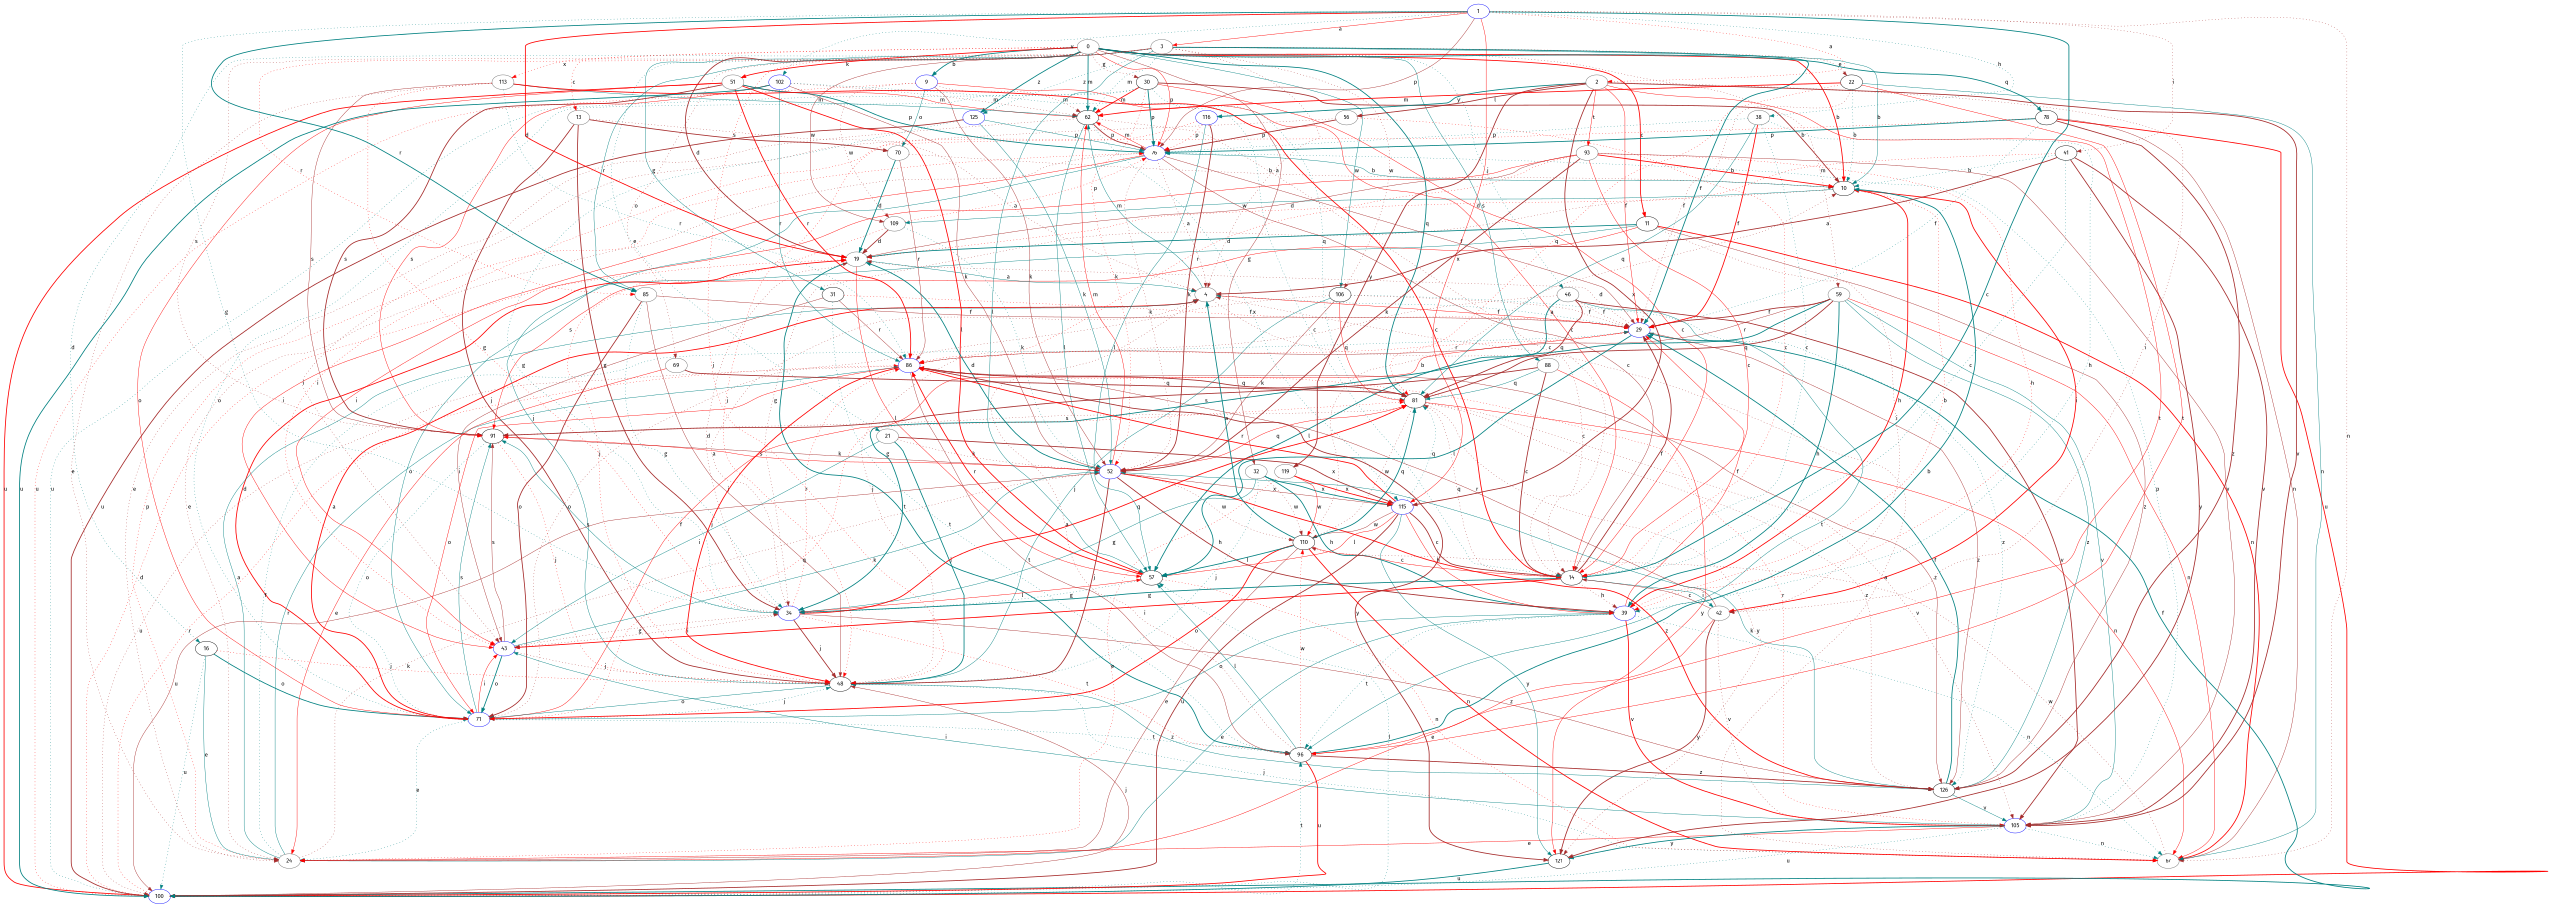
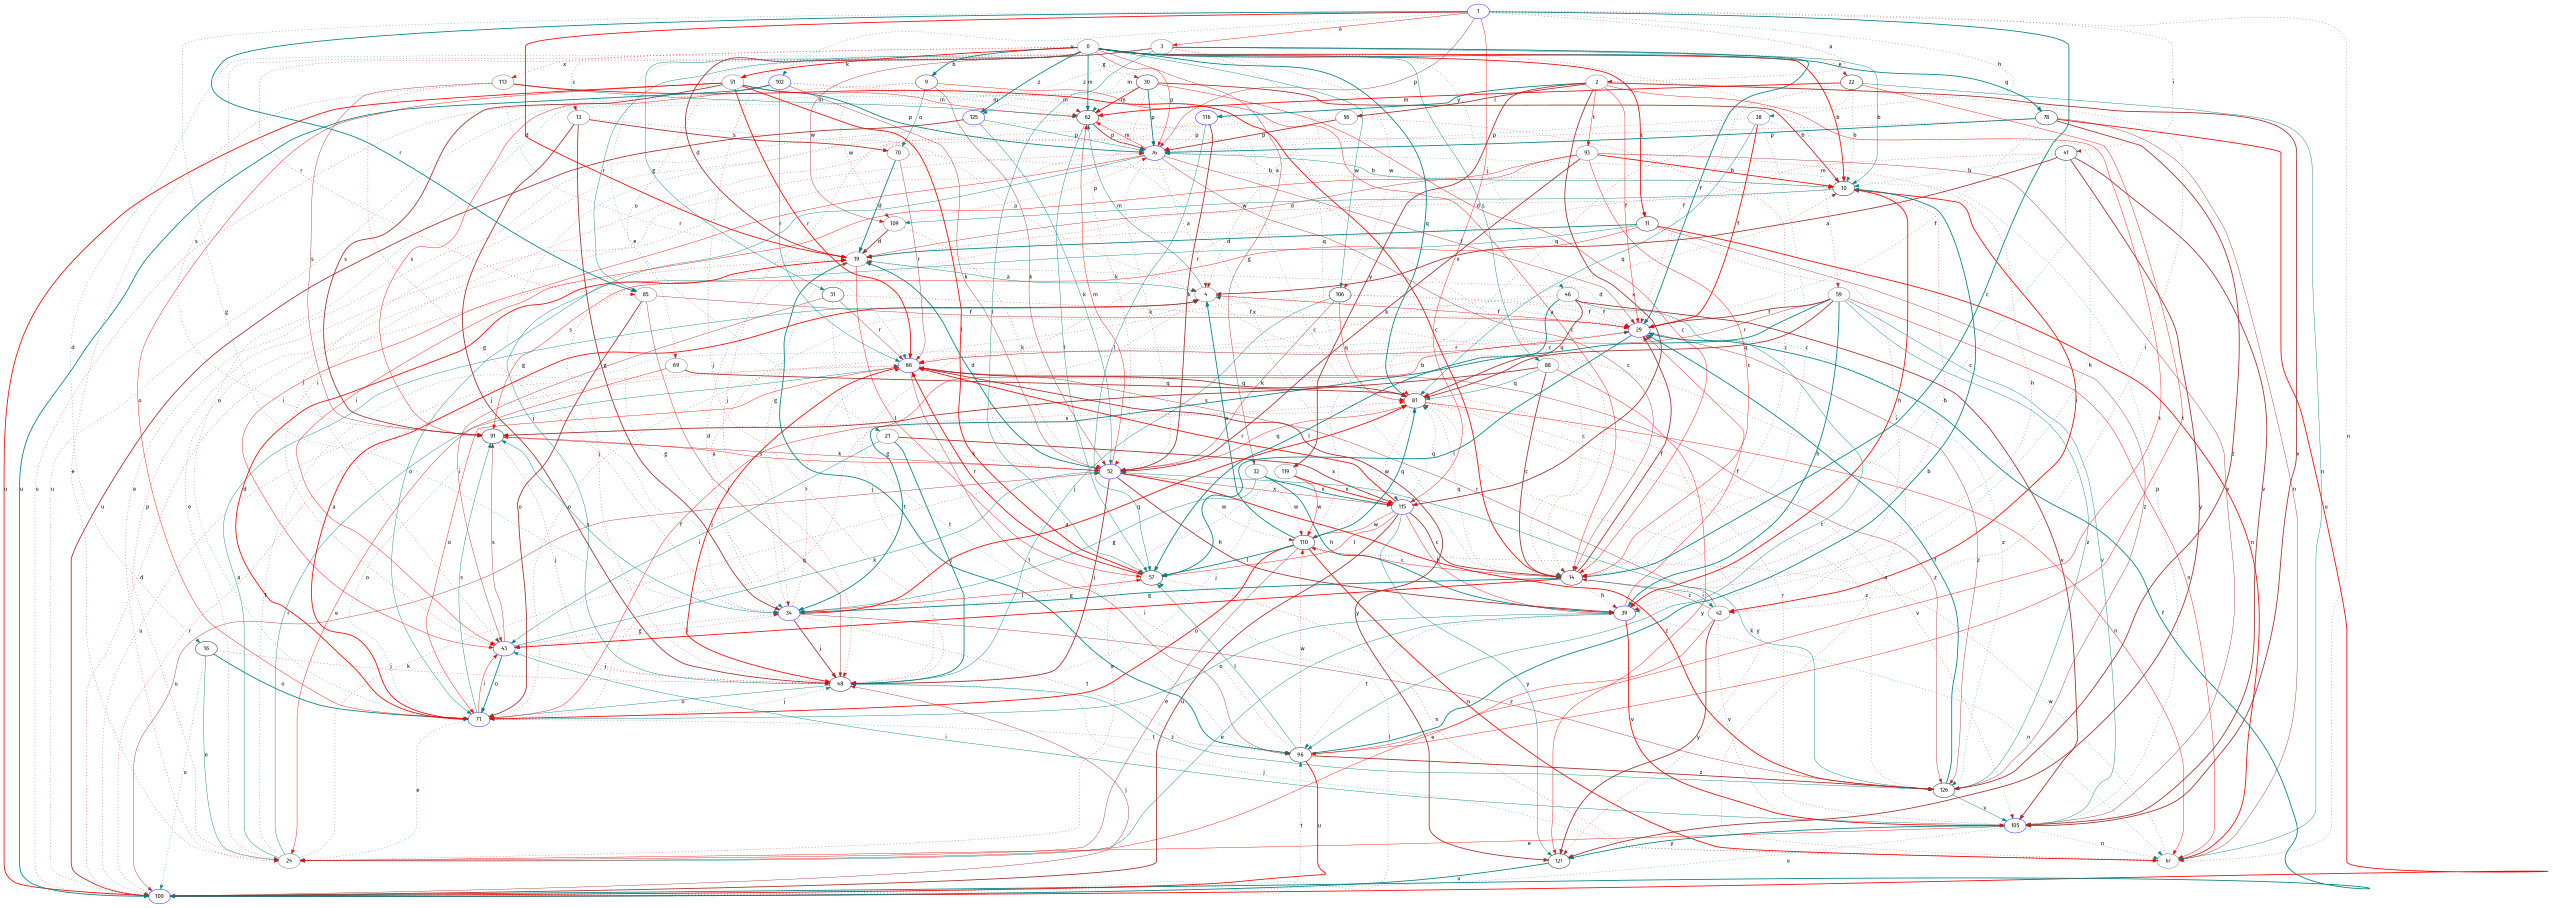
(1016, 336) -> (1016, 336)
